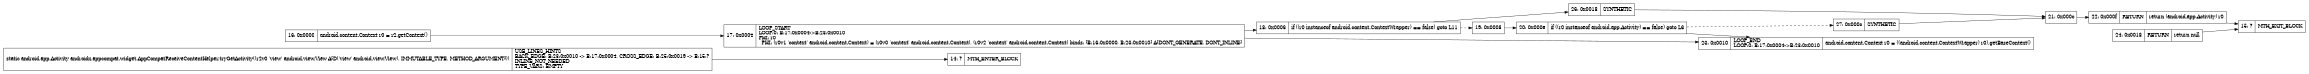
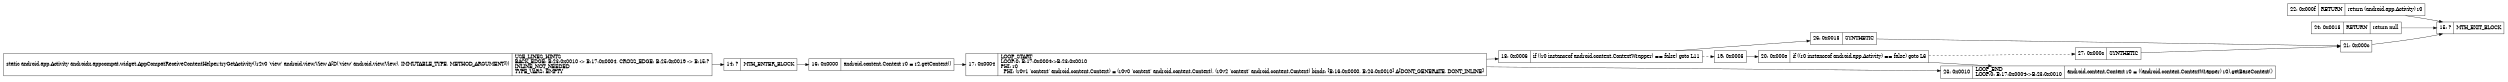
(2081, 17) -> (2406, 40)
none -> (801, 65)
